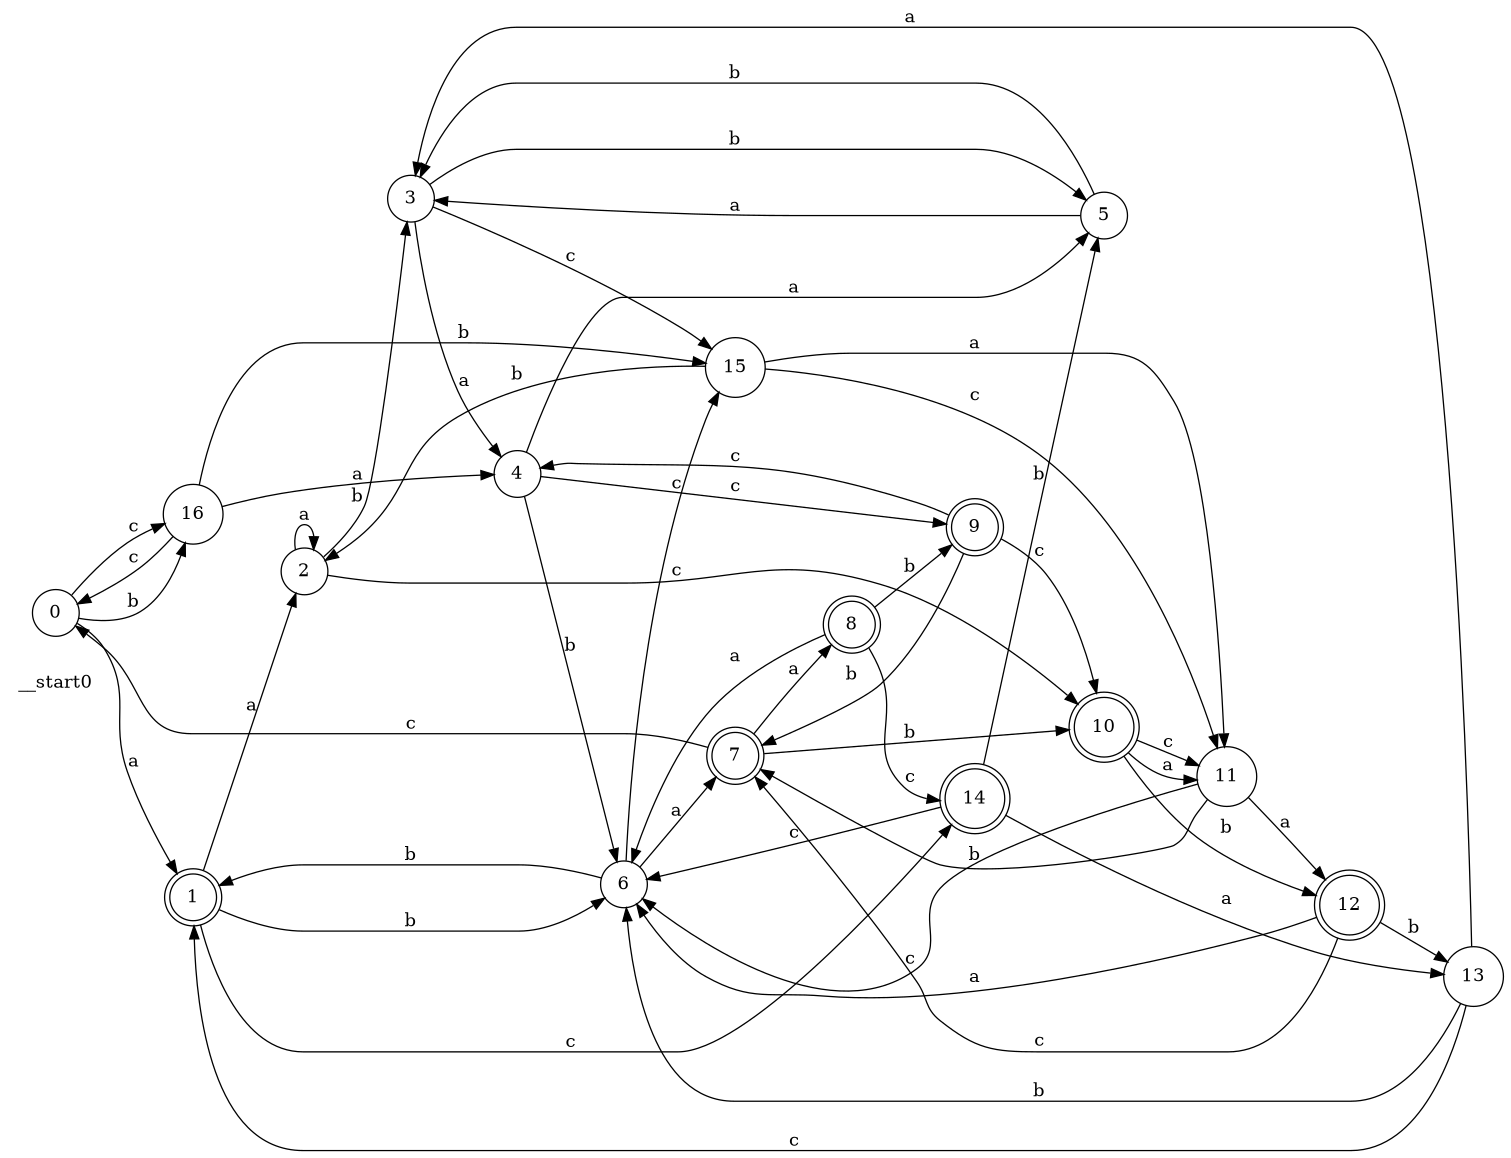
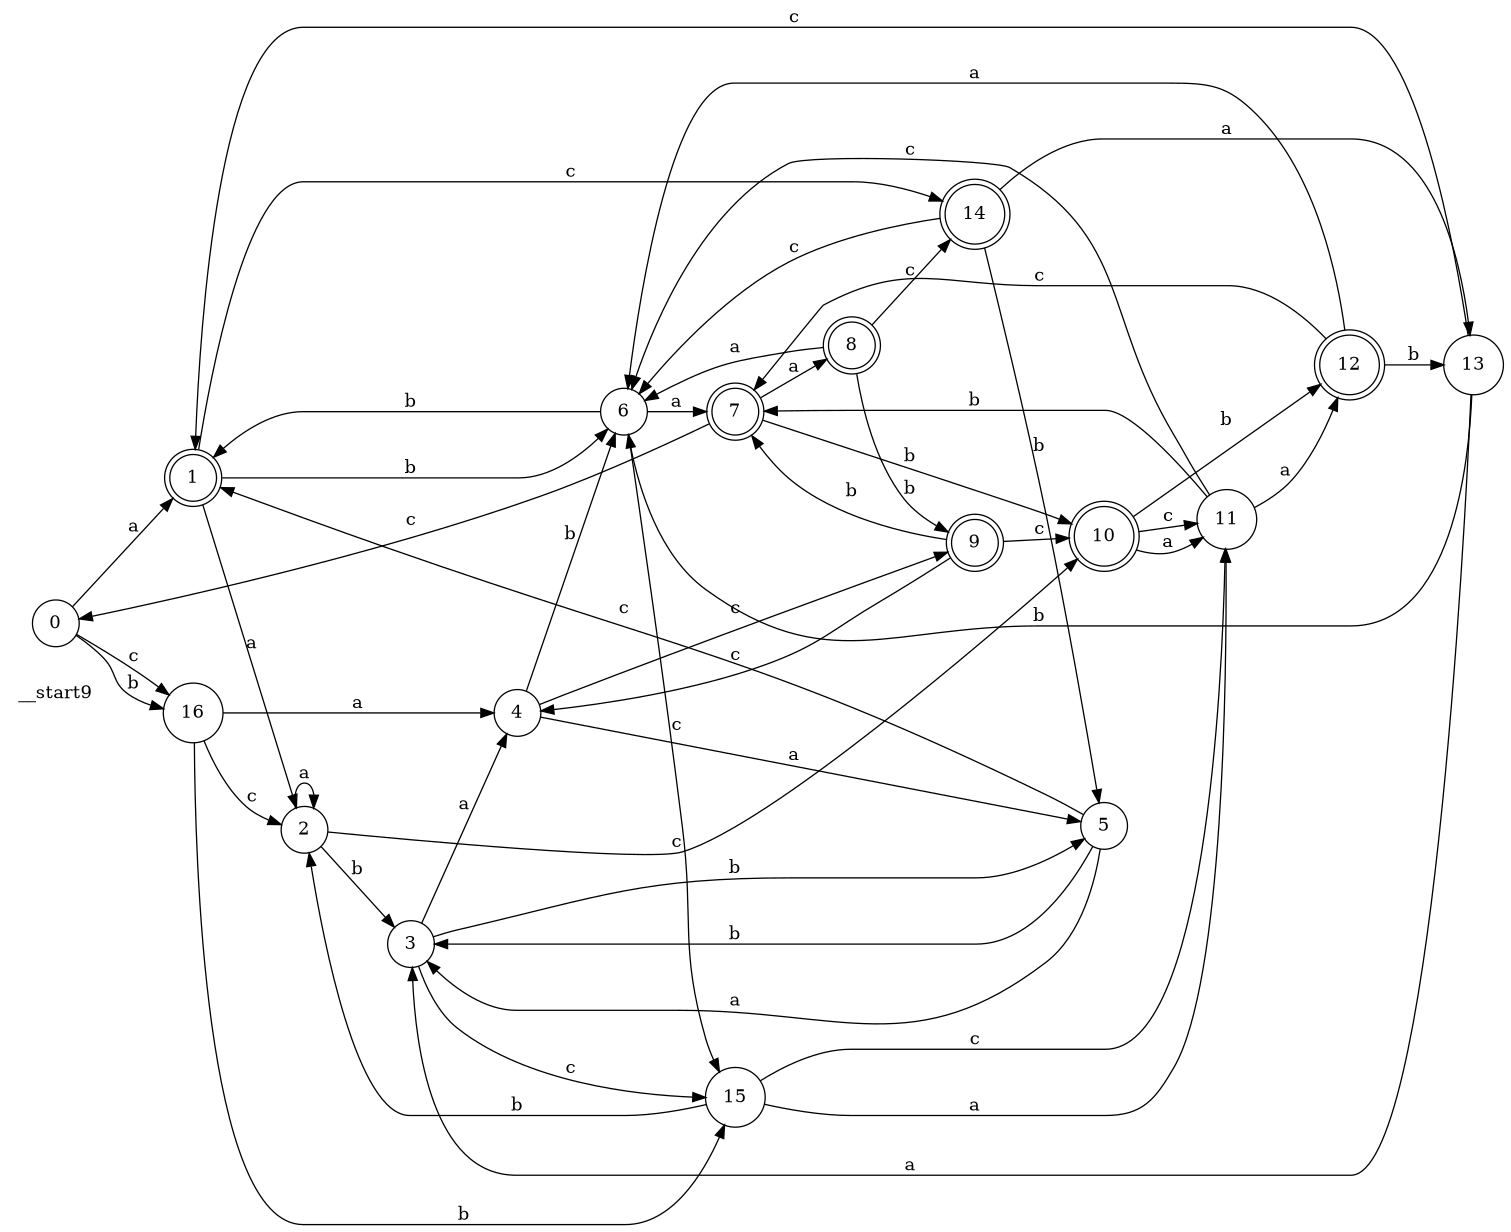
(135, 572) -> (229, 787)
none -> (642, 632)
(56, 683) -> (56, 693)
